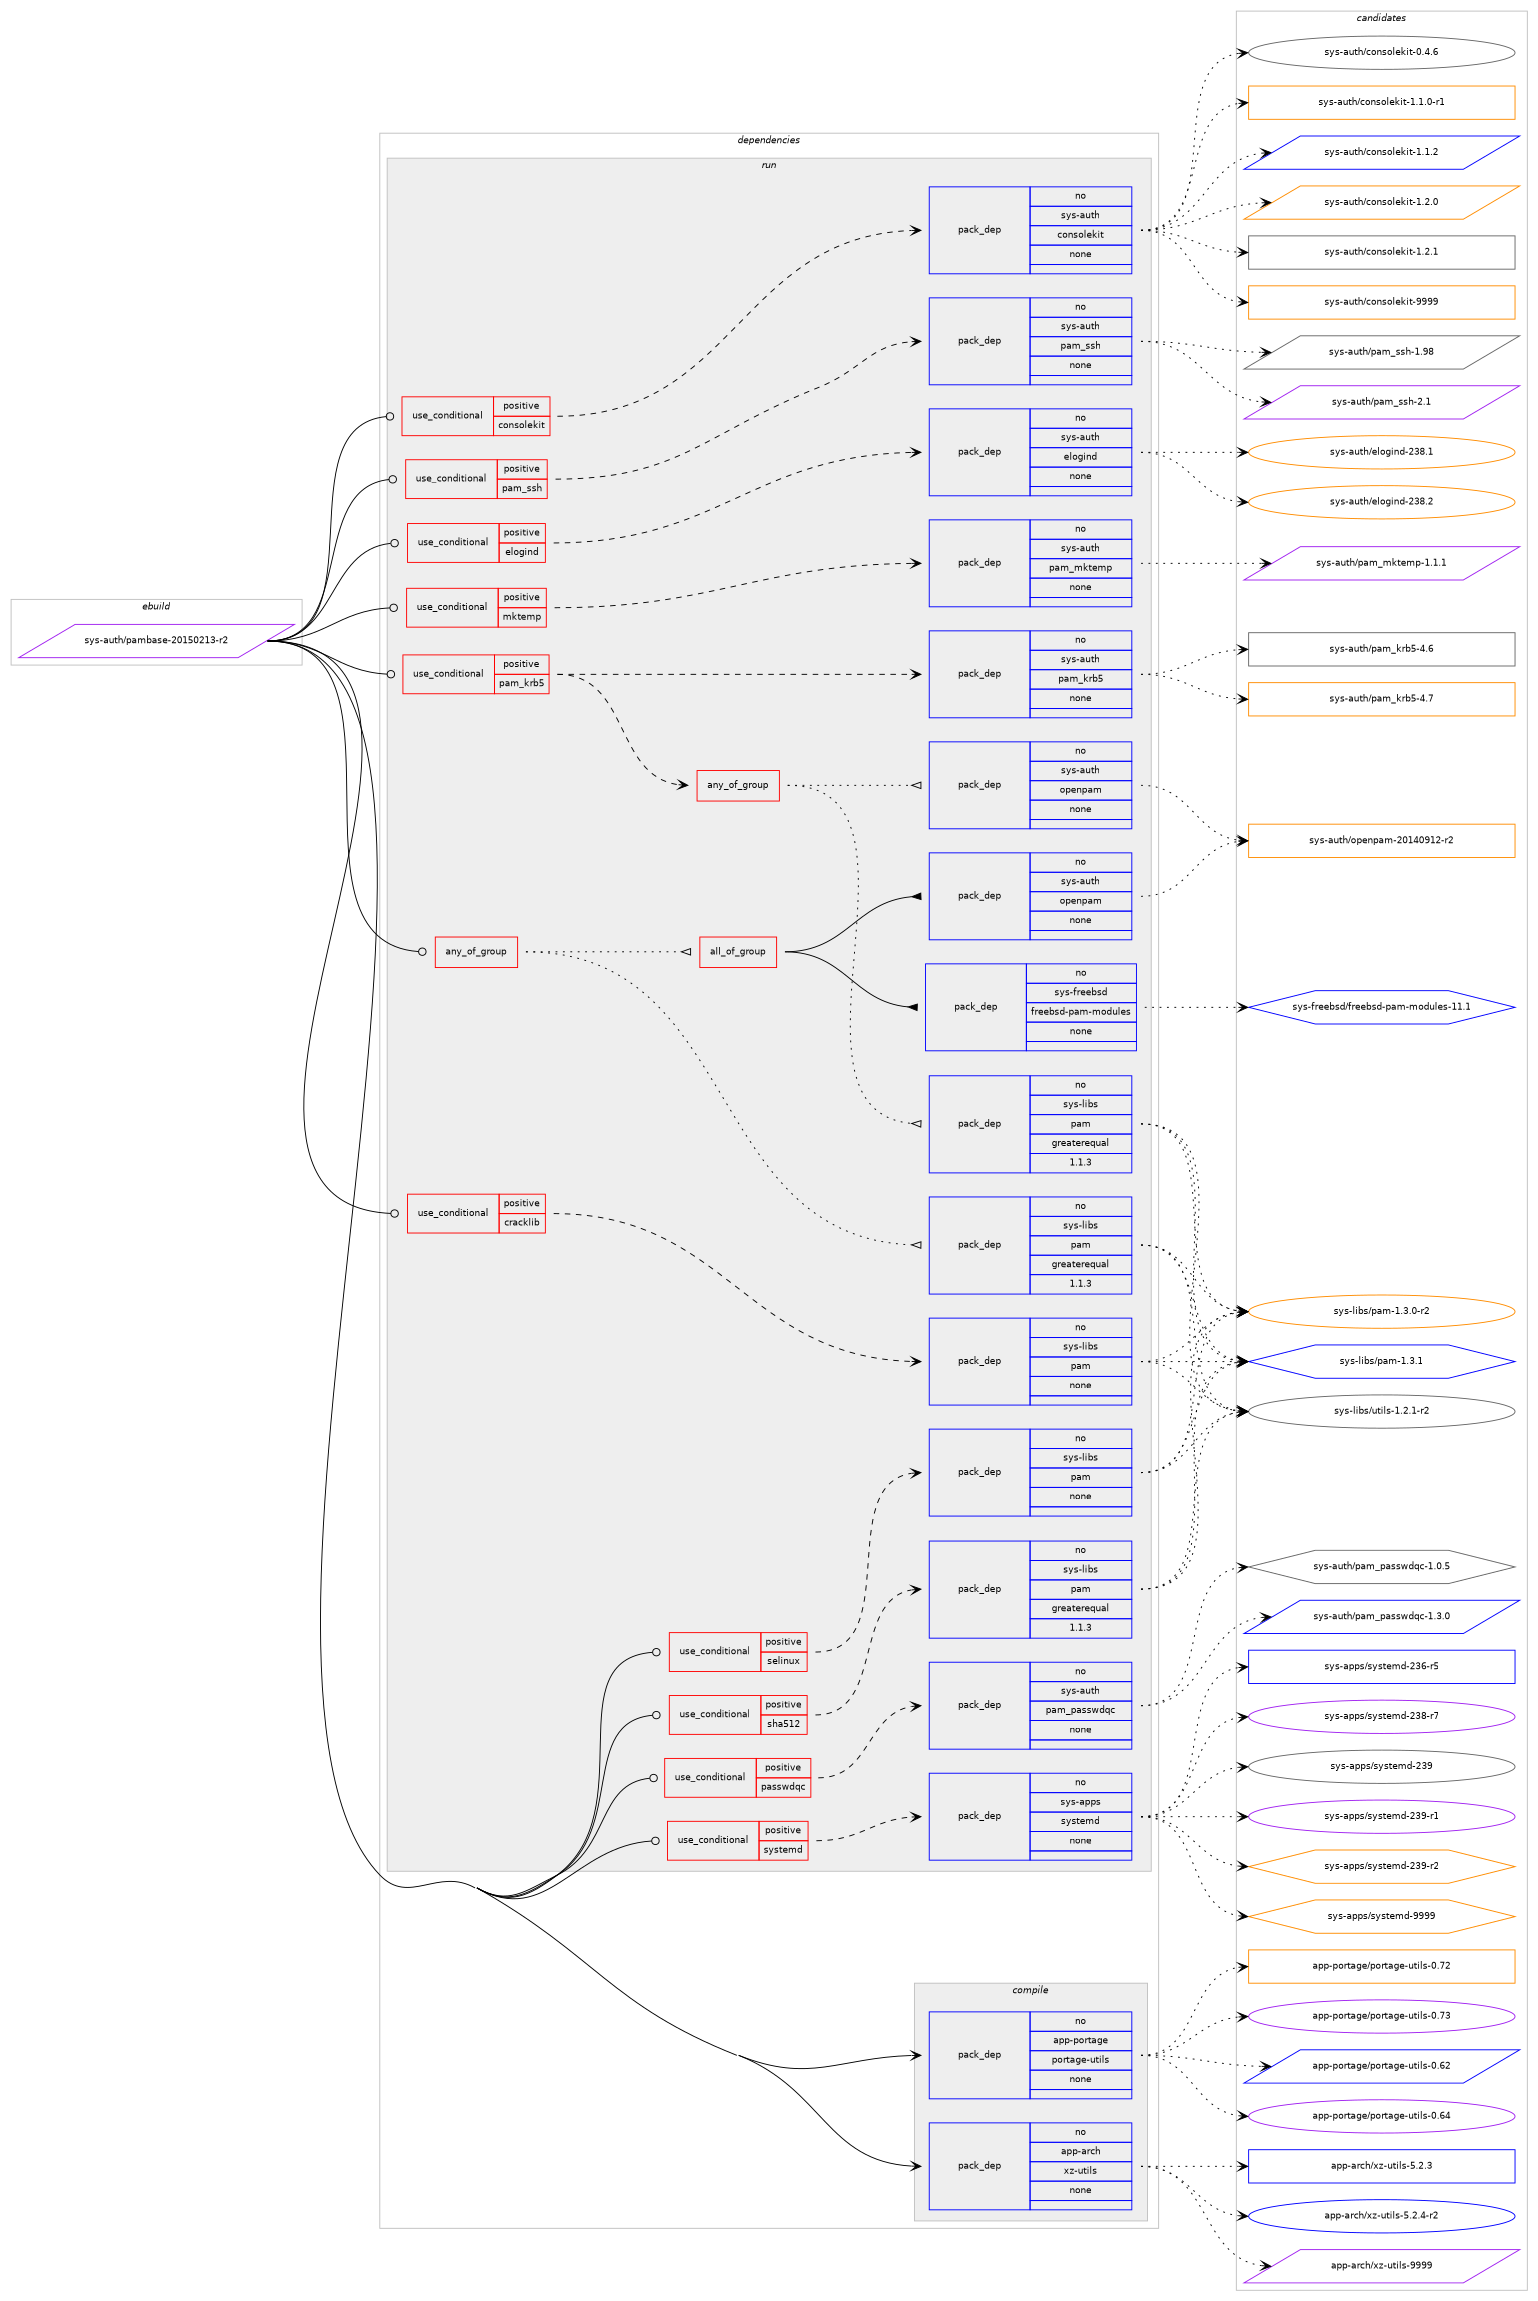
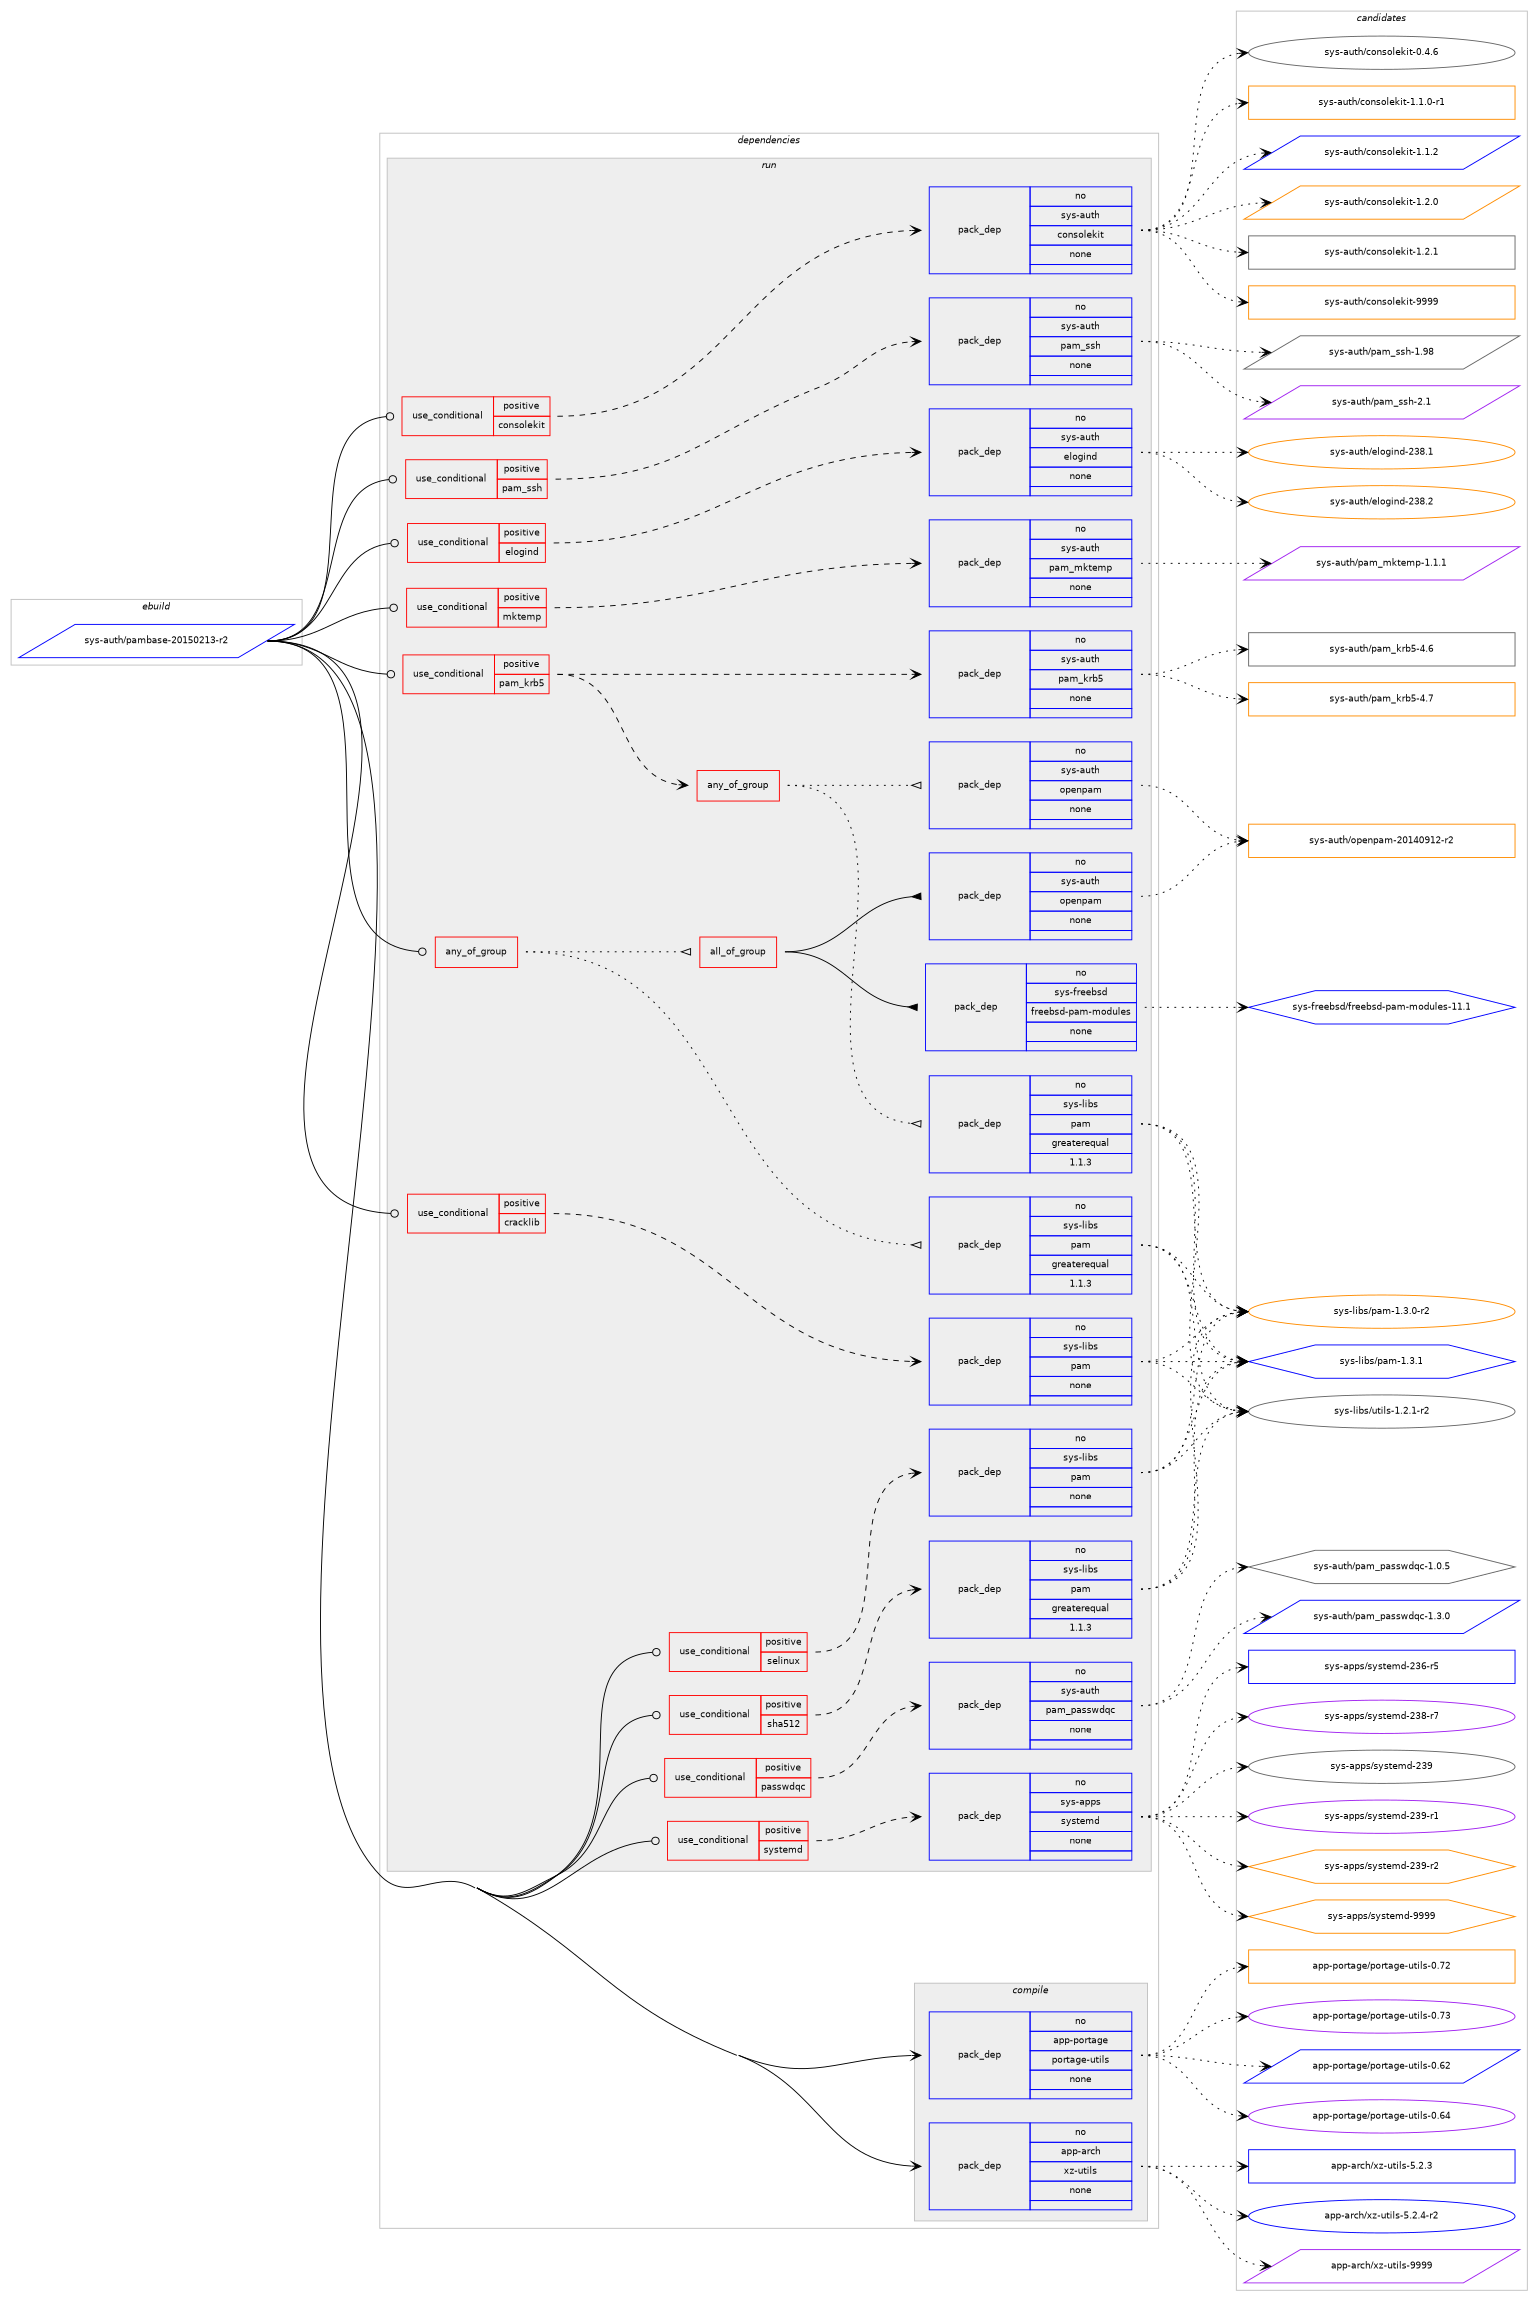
(157, 641) -> (157, 641)
